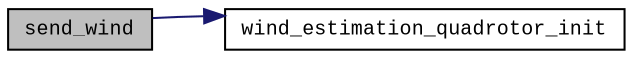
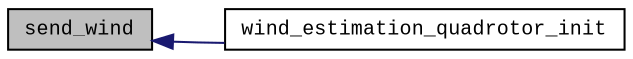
(178, 17) -> (199, 42)
